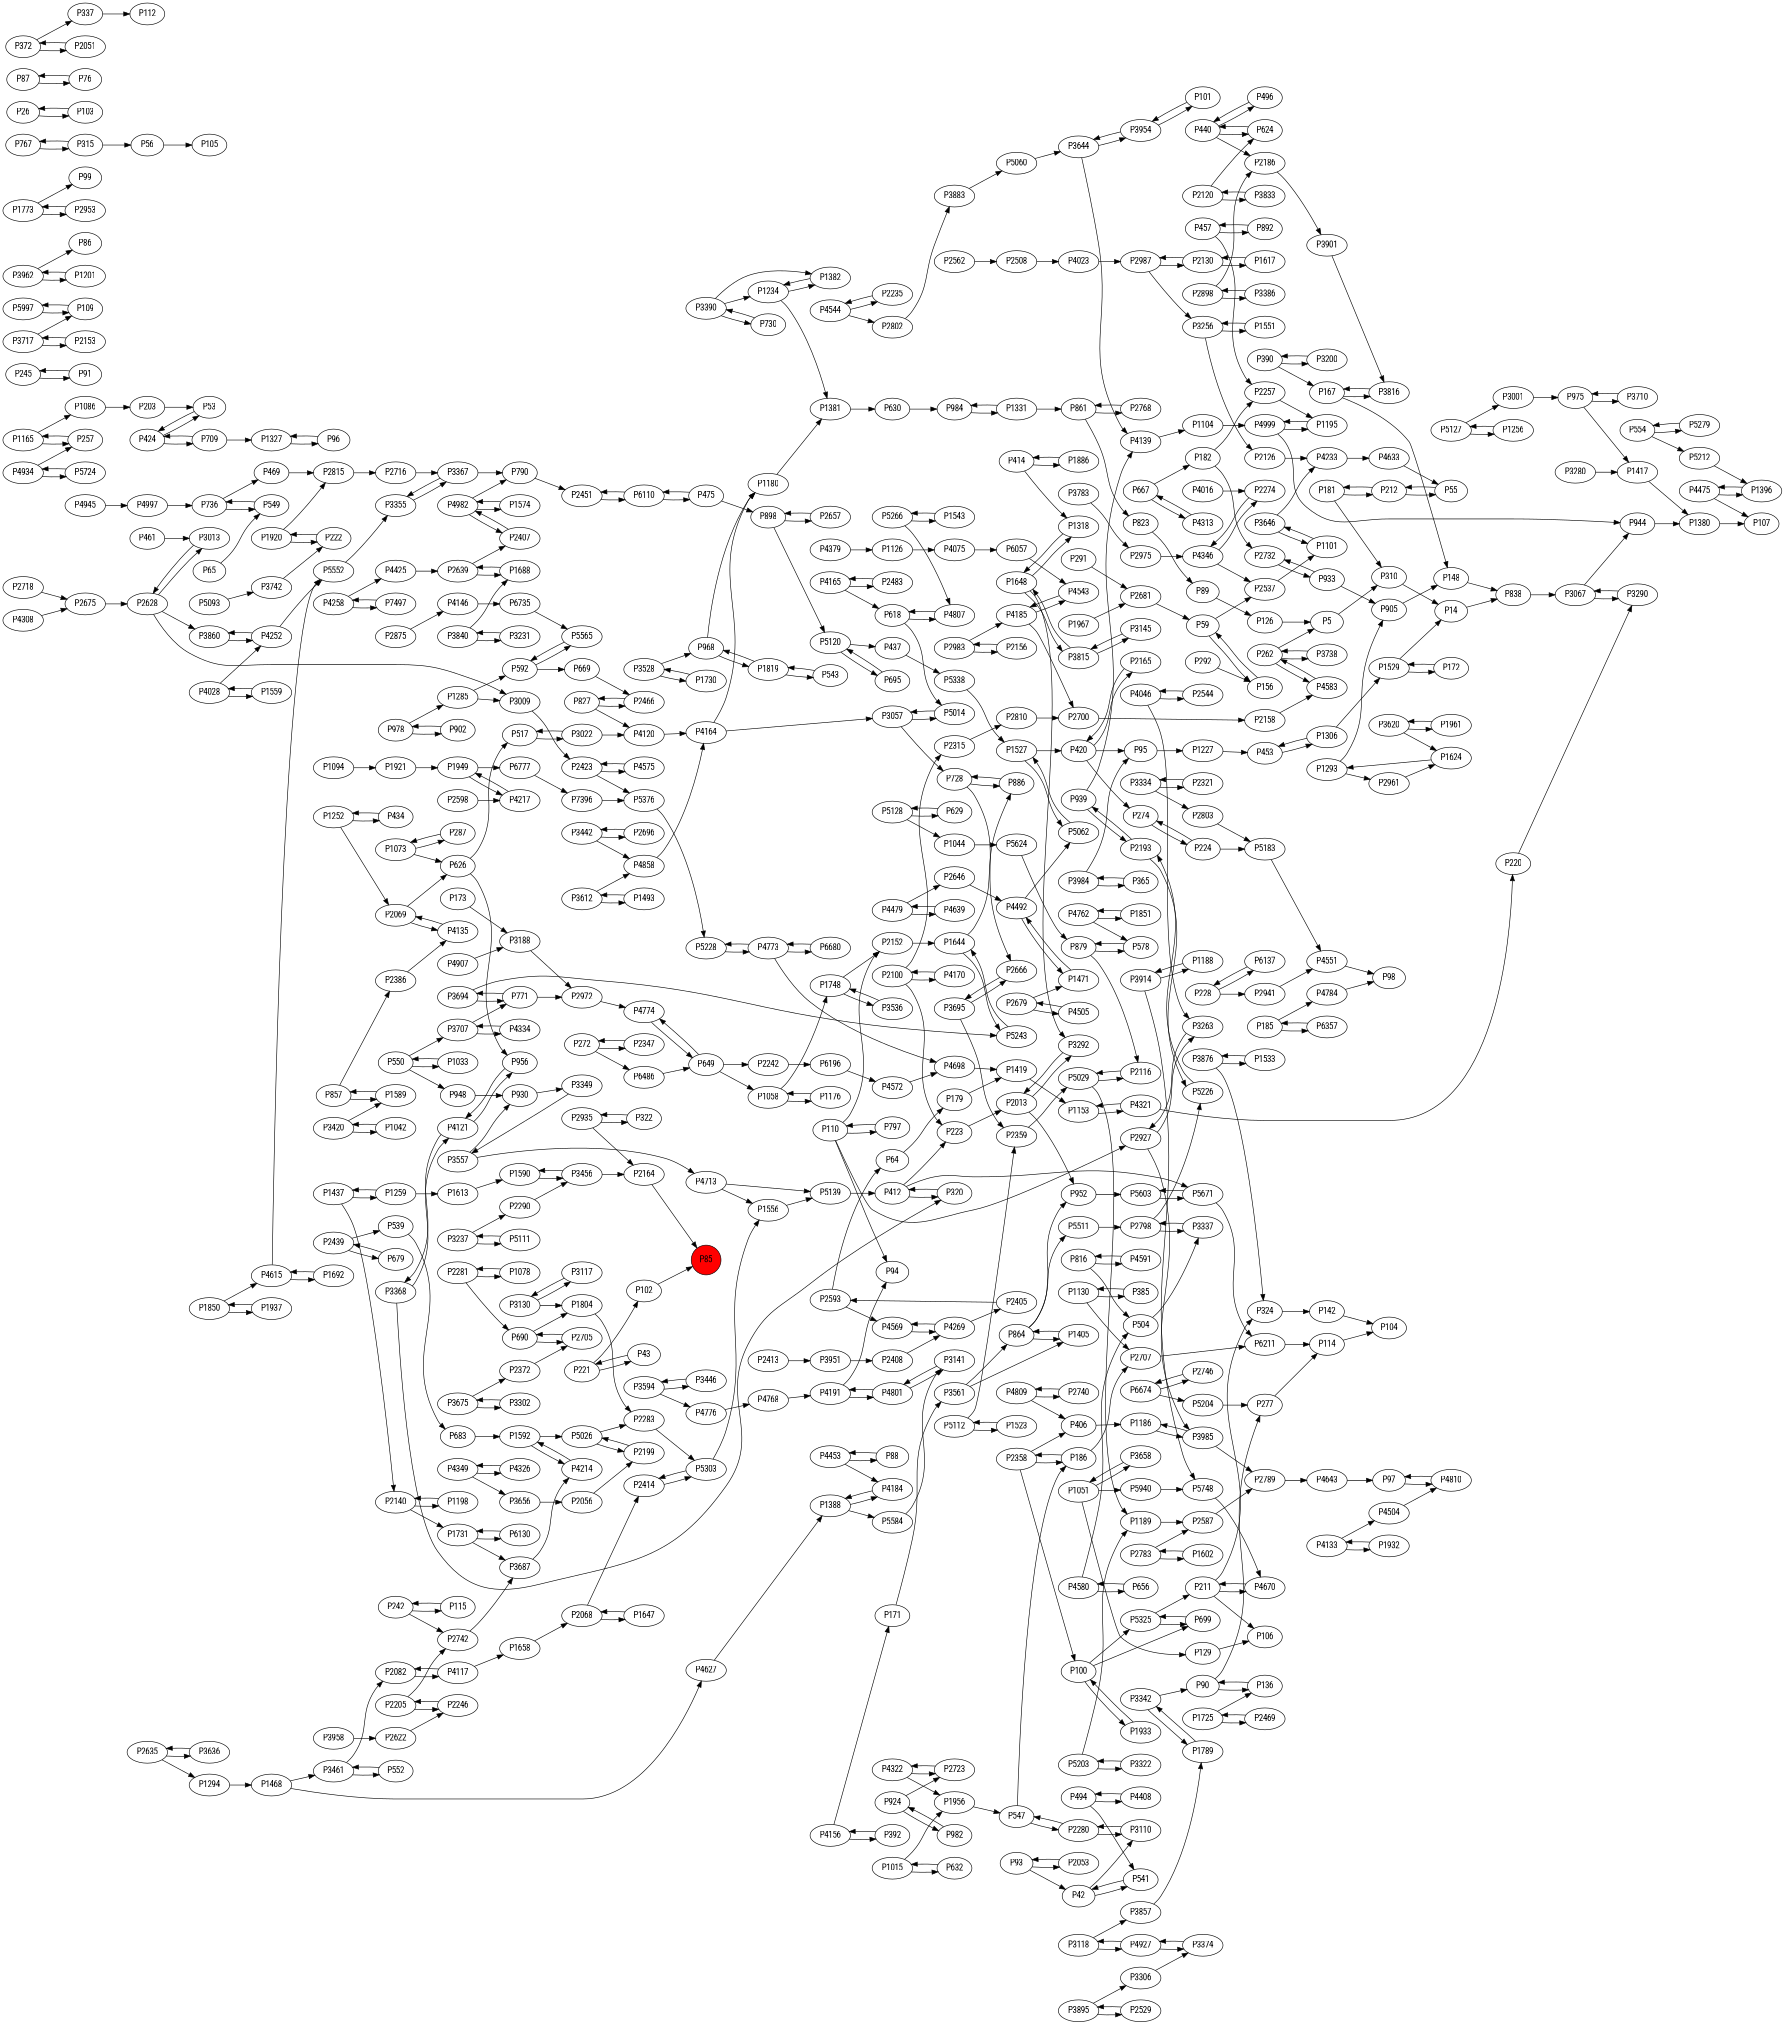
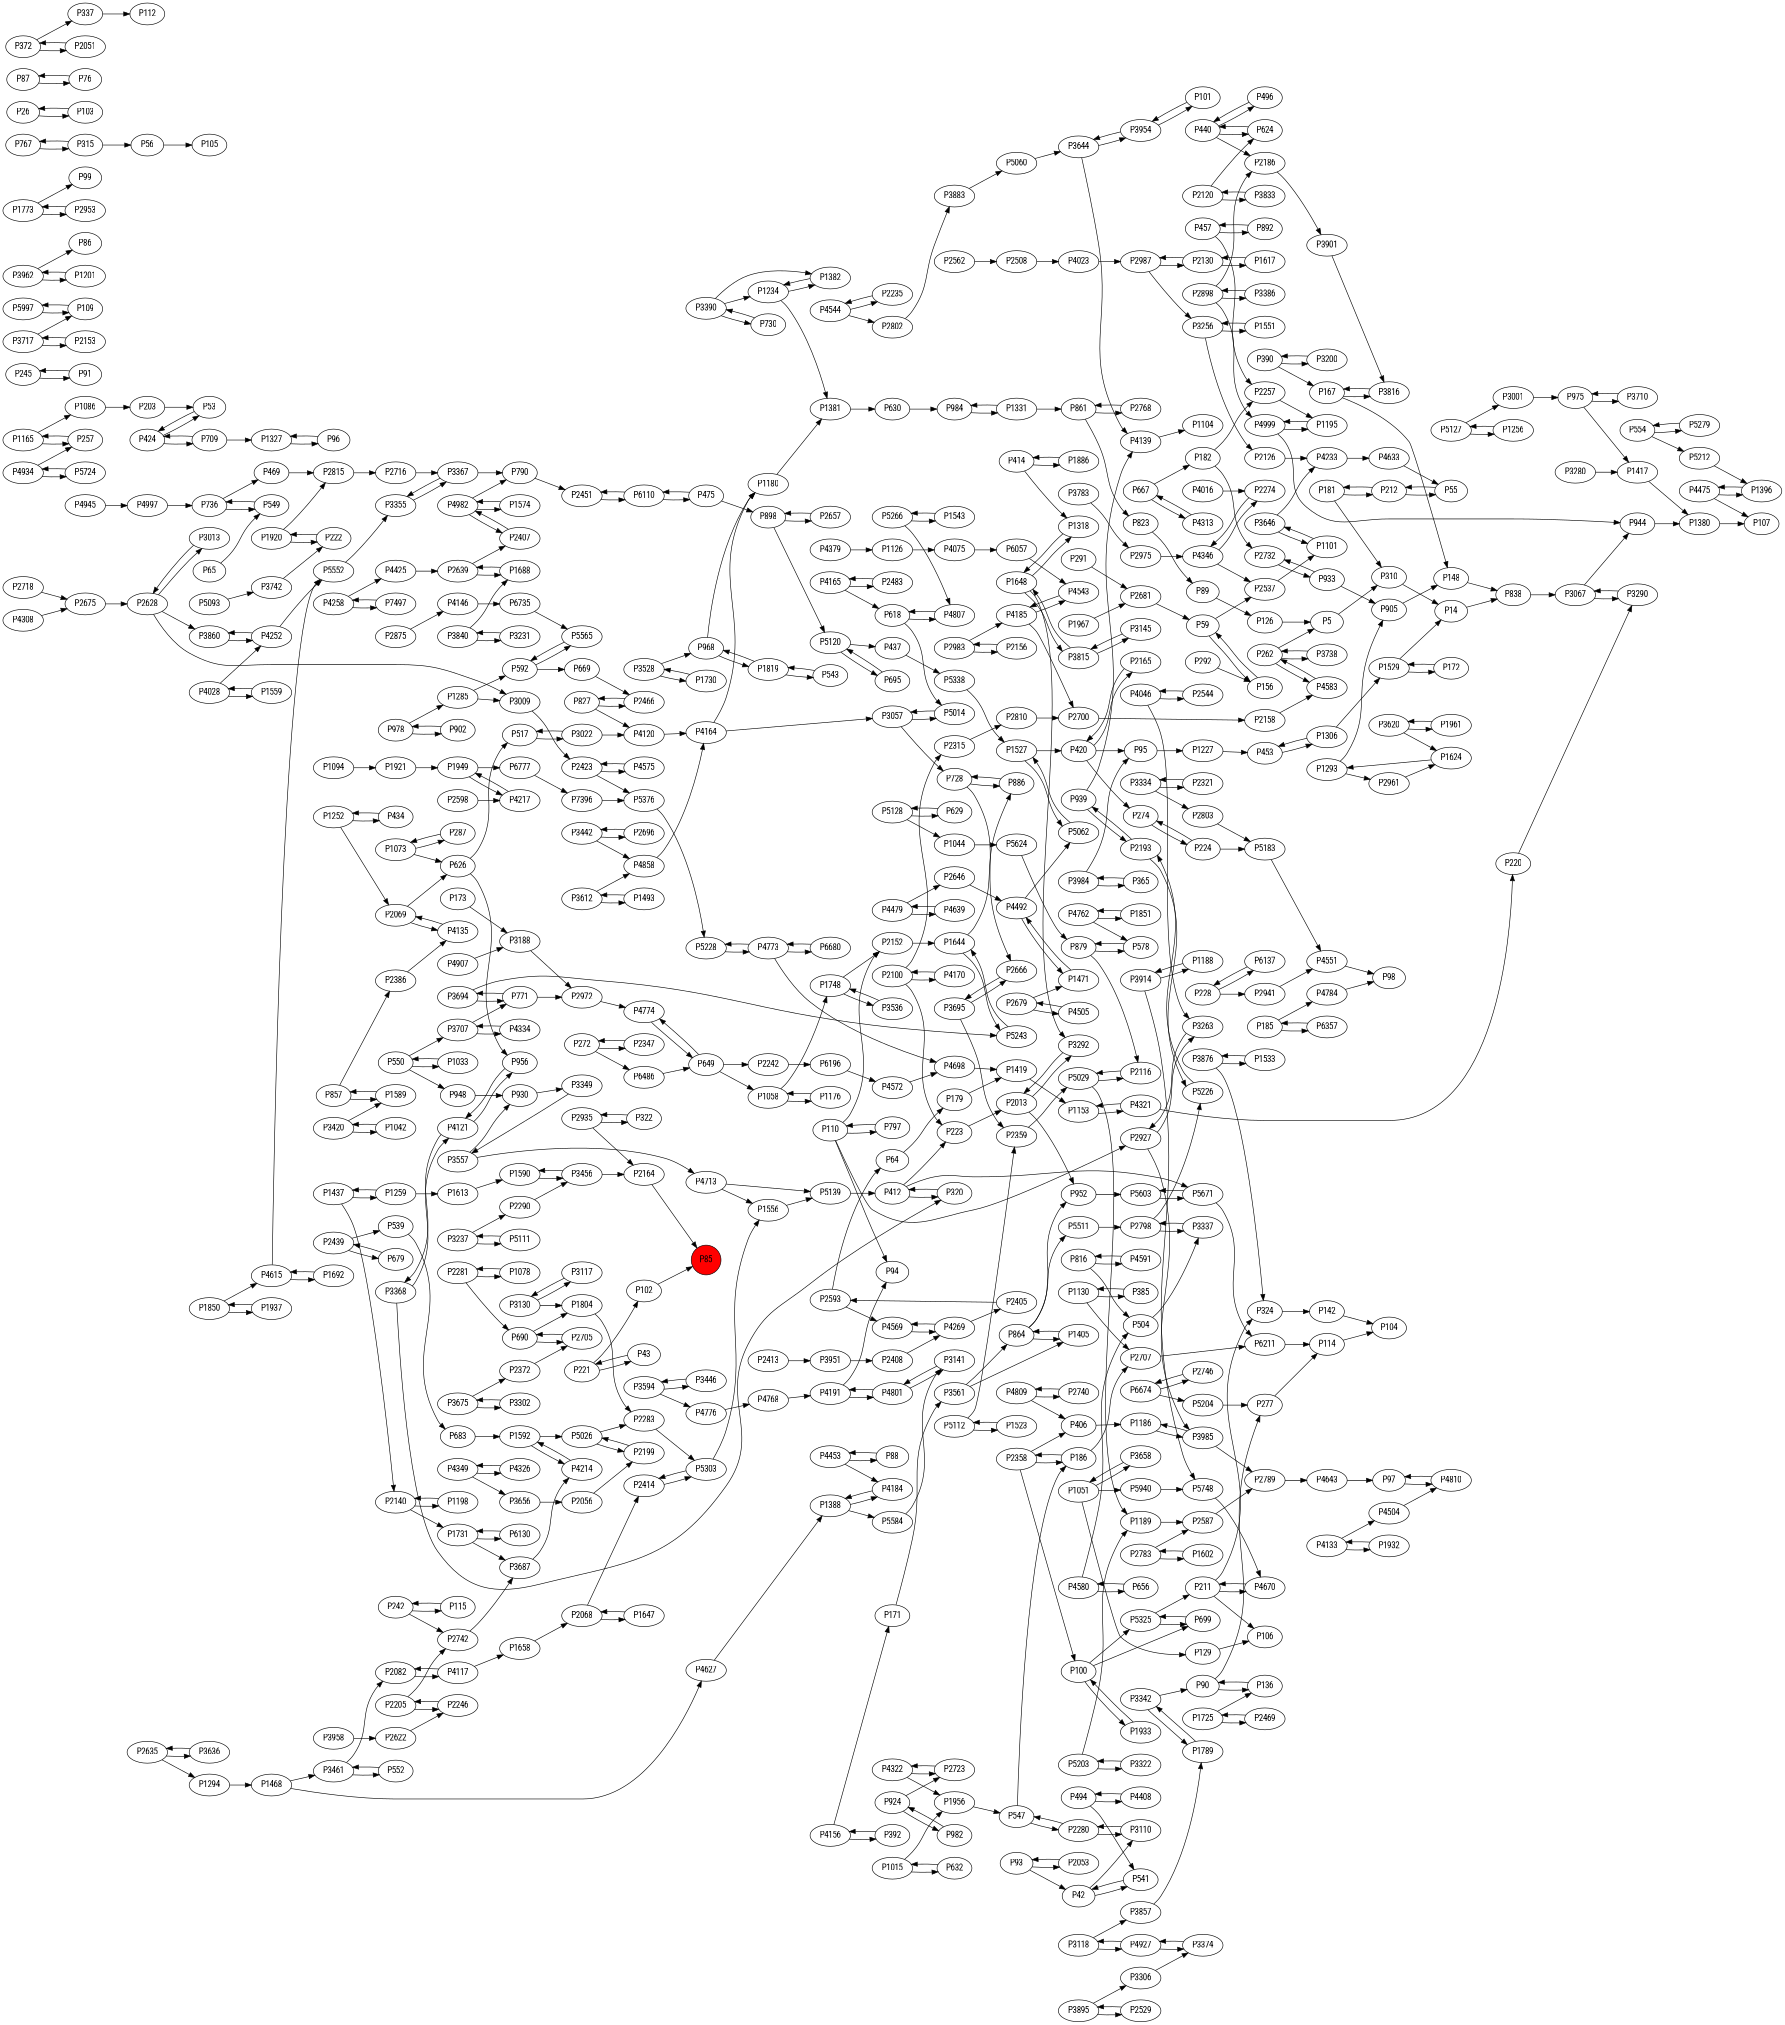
(1230, 425) -> (1234, 363)
(147, 538) -> none
